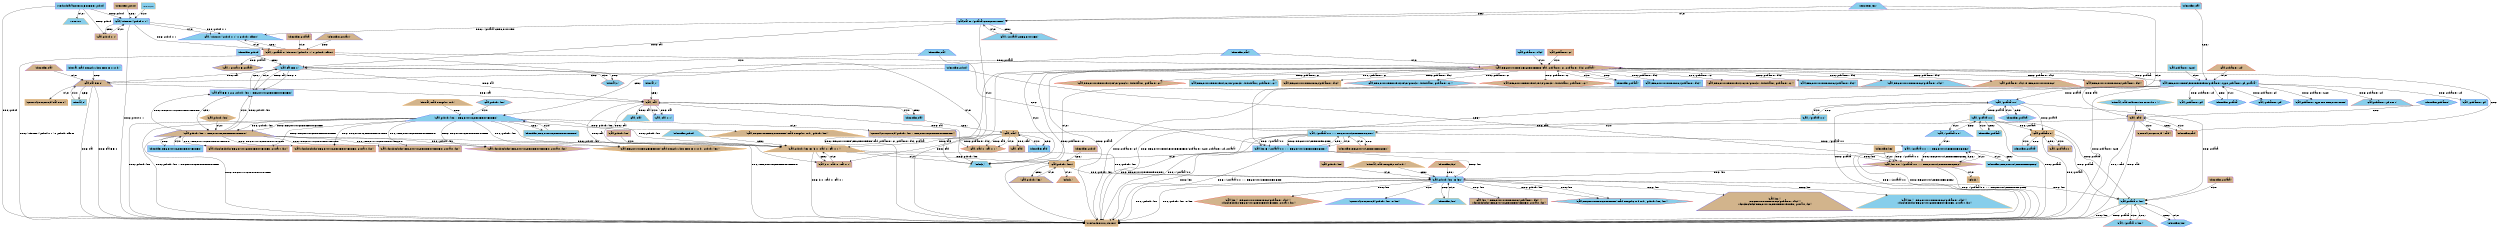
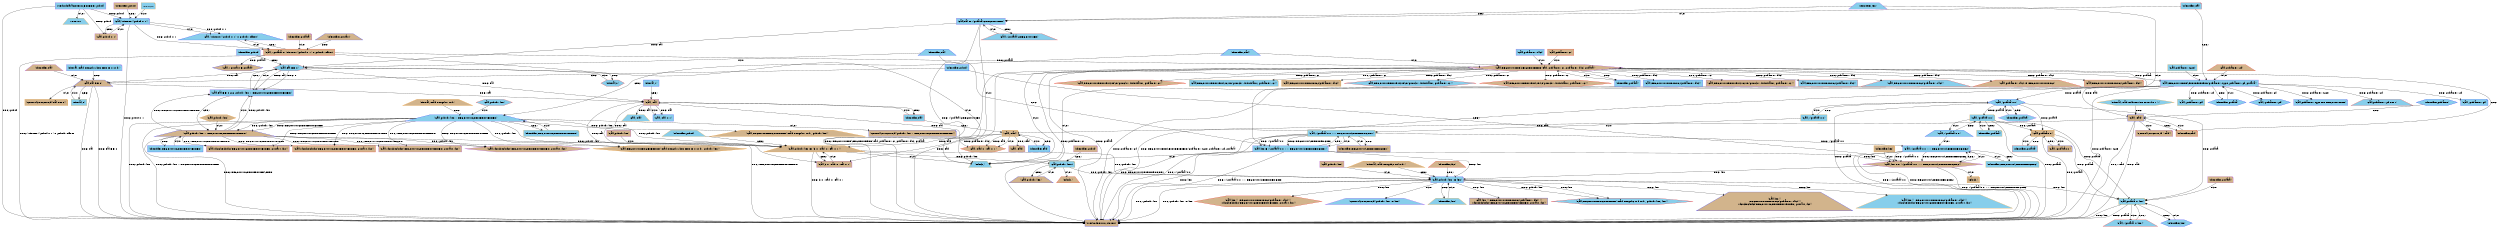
(611, 25) -> (870, 170)
(253, 46) -> (253, 46)
(1364, 149) -> (1364, 149)
(1062, 164) -> (1062, 164)
(248, 172) -> (248, 172)
(1102, 223) -> (1102, 223)
